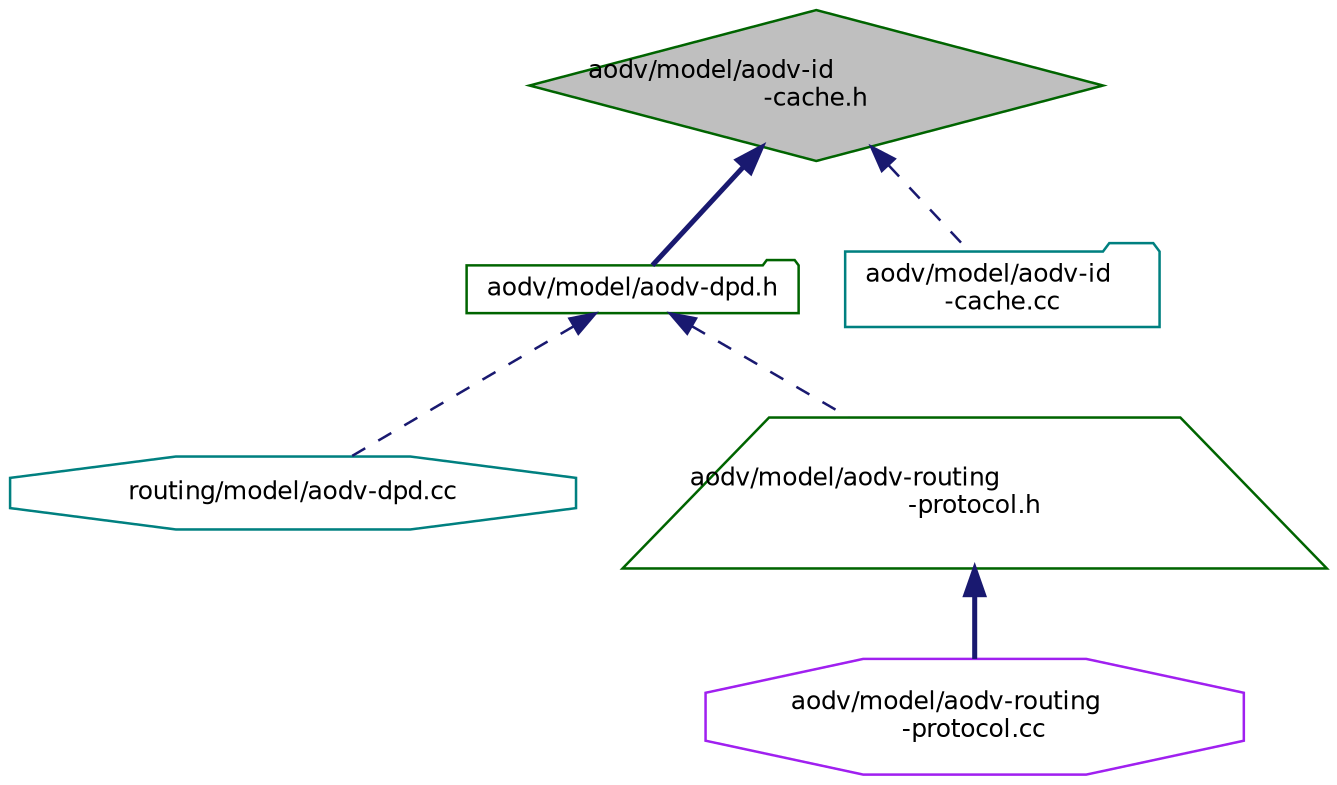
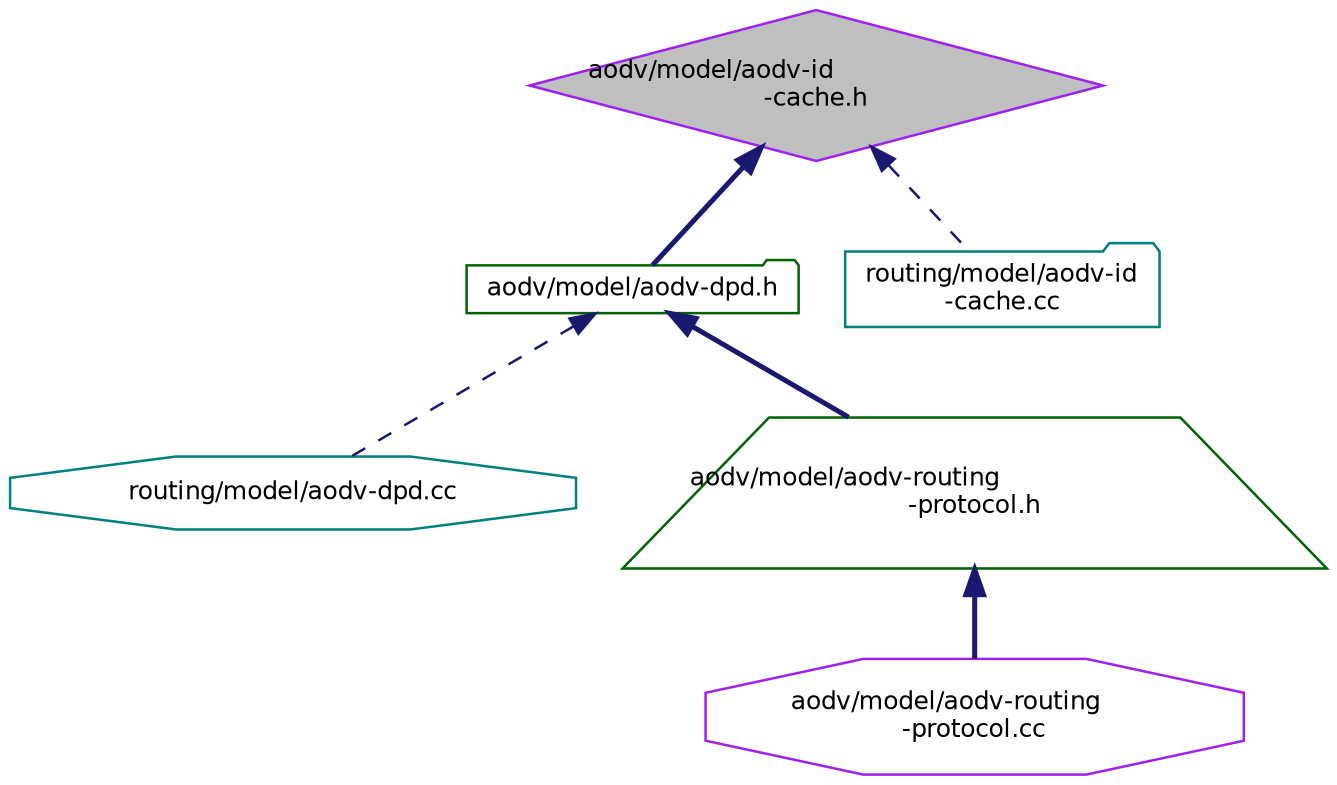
(816, 86) -> (816, 86)
(1002, 289) -> (1002, 289)
(770, 372) -> (770, 372)
